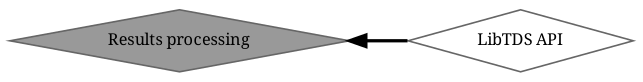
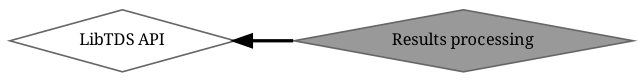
(387, 41) -> (272, 41)
